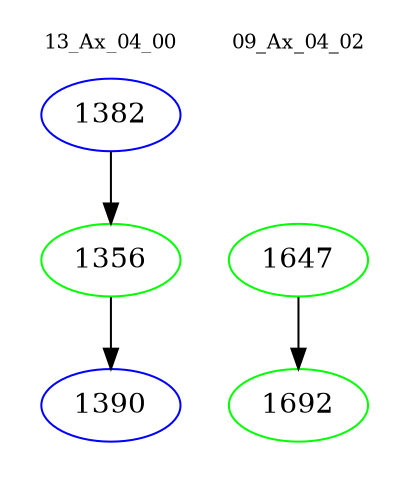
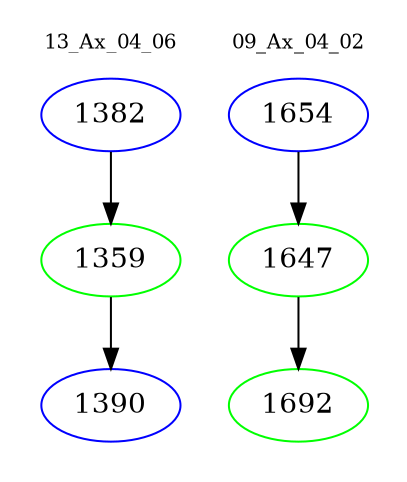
(111, 43) -> (111, 43)
none -> (298, 115)
(111, 260) -> (111, 260)
